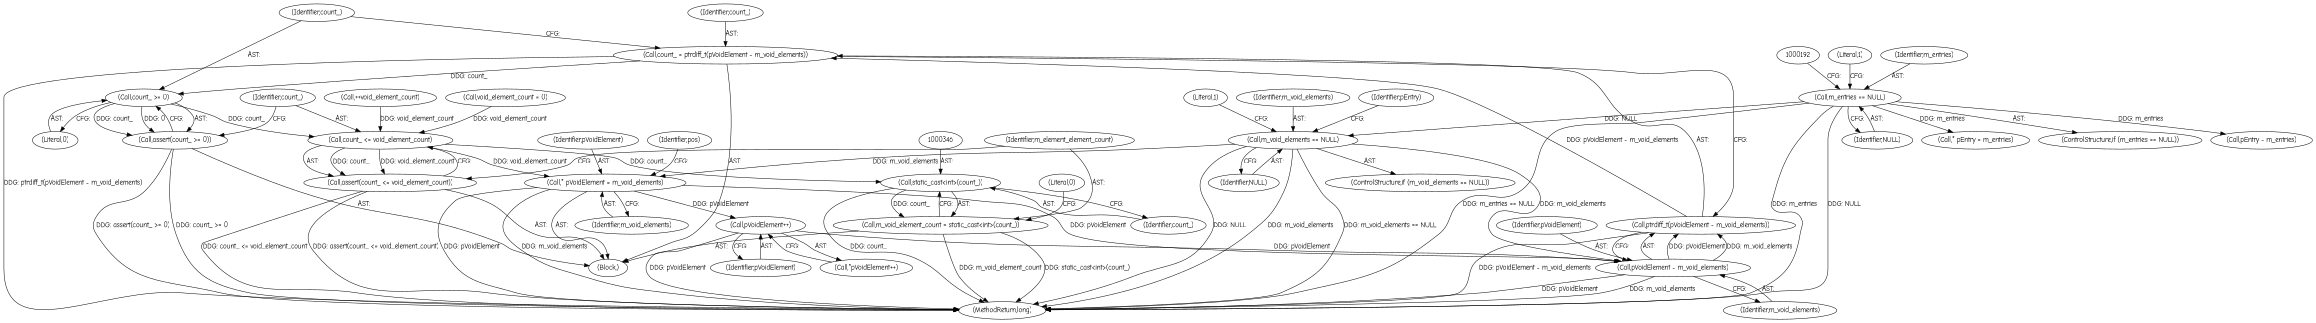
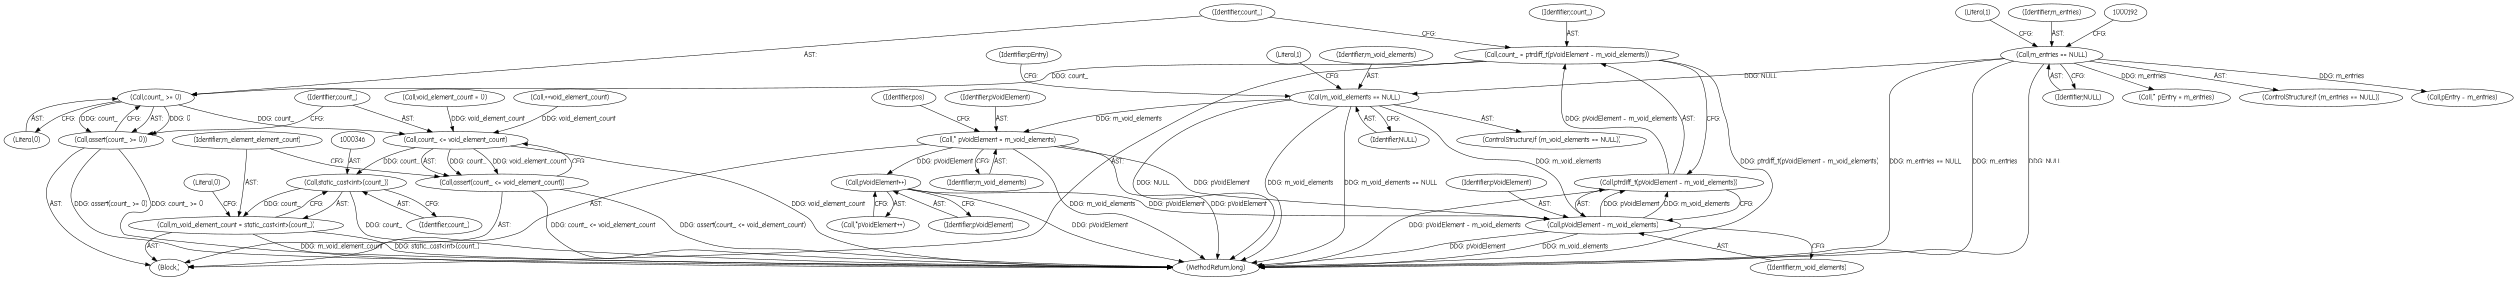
(485, 162) -> (830, 237)
